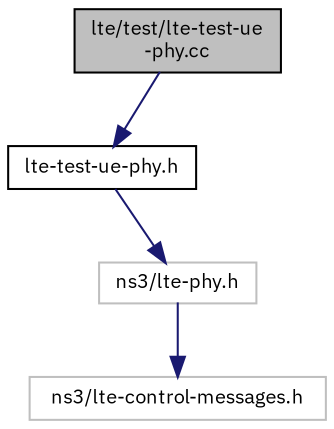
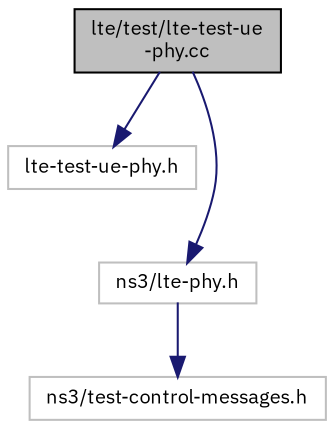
(102, 168) -> (102, 168)
(135, 217) -> (216, 158)
(178, 398) -> (178, 398)
